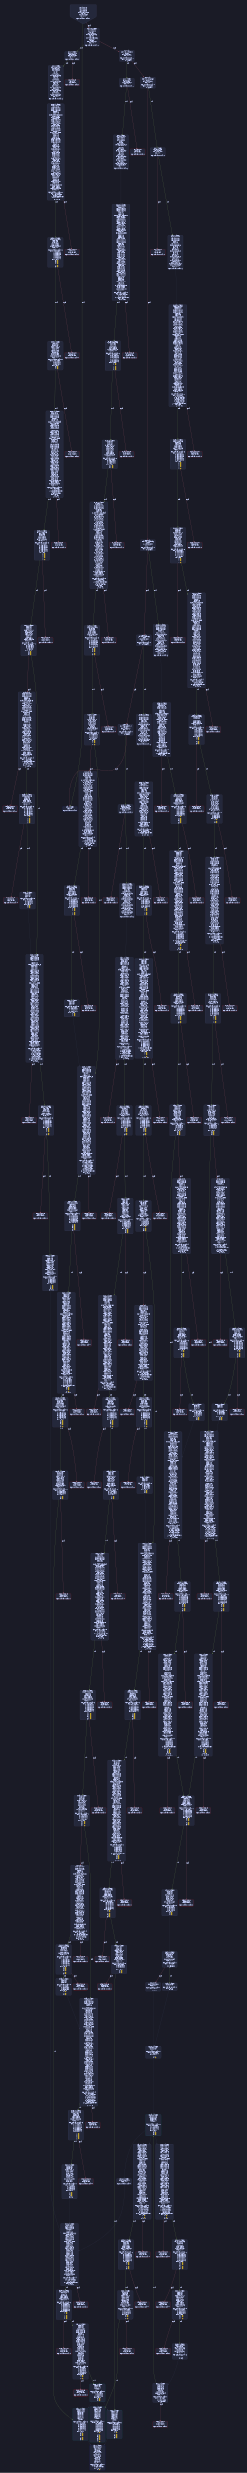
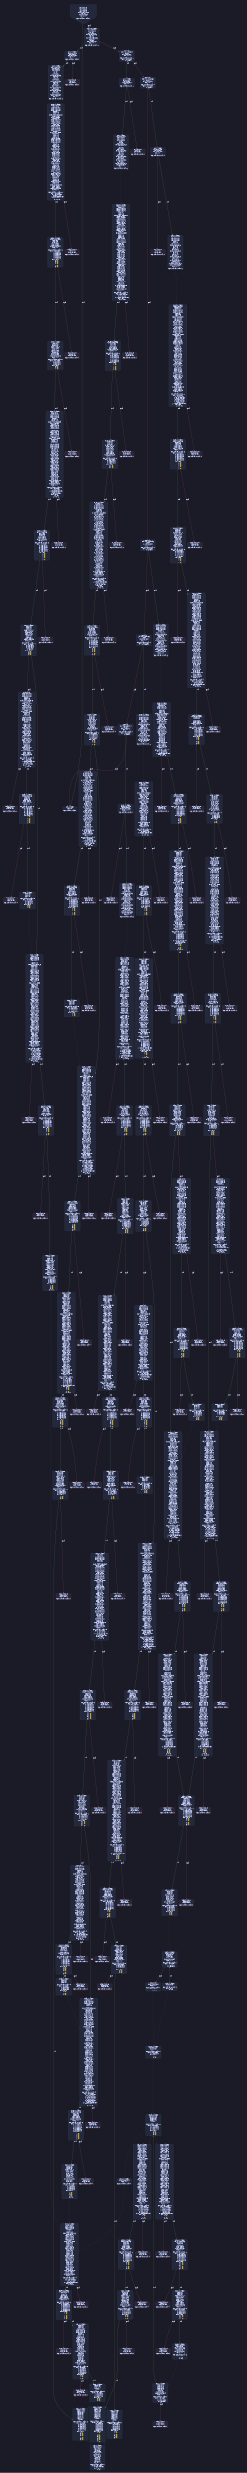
(70, 809) -> (70, 809)
